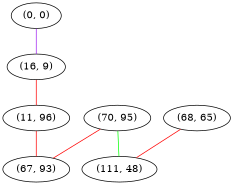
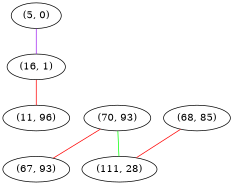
(36, 16) -> (36, 16)
(36, 67) -> (36, 67)
(117, 118) -> (117, 118)
(197, 118) -> (197, 118)
(36, 144) -> none
(119, 169) -> (119, 169)
